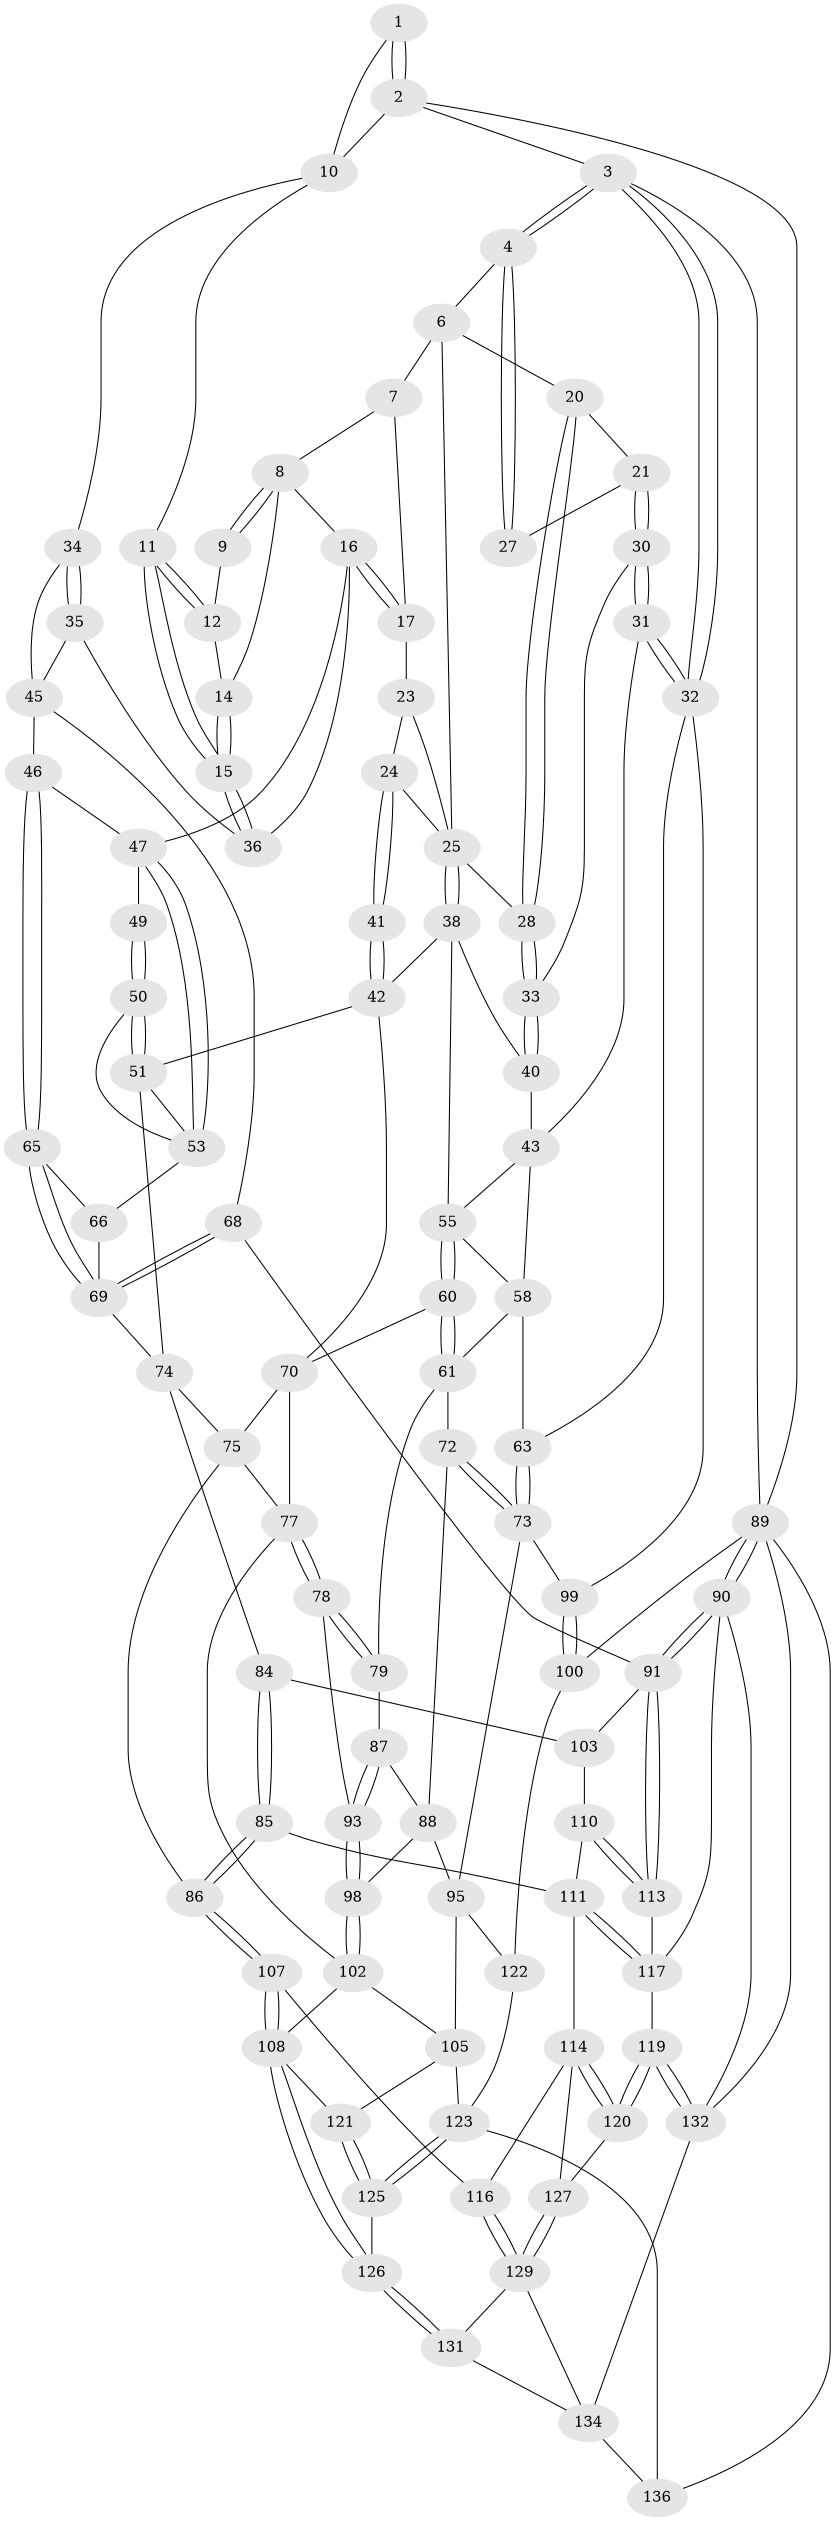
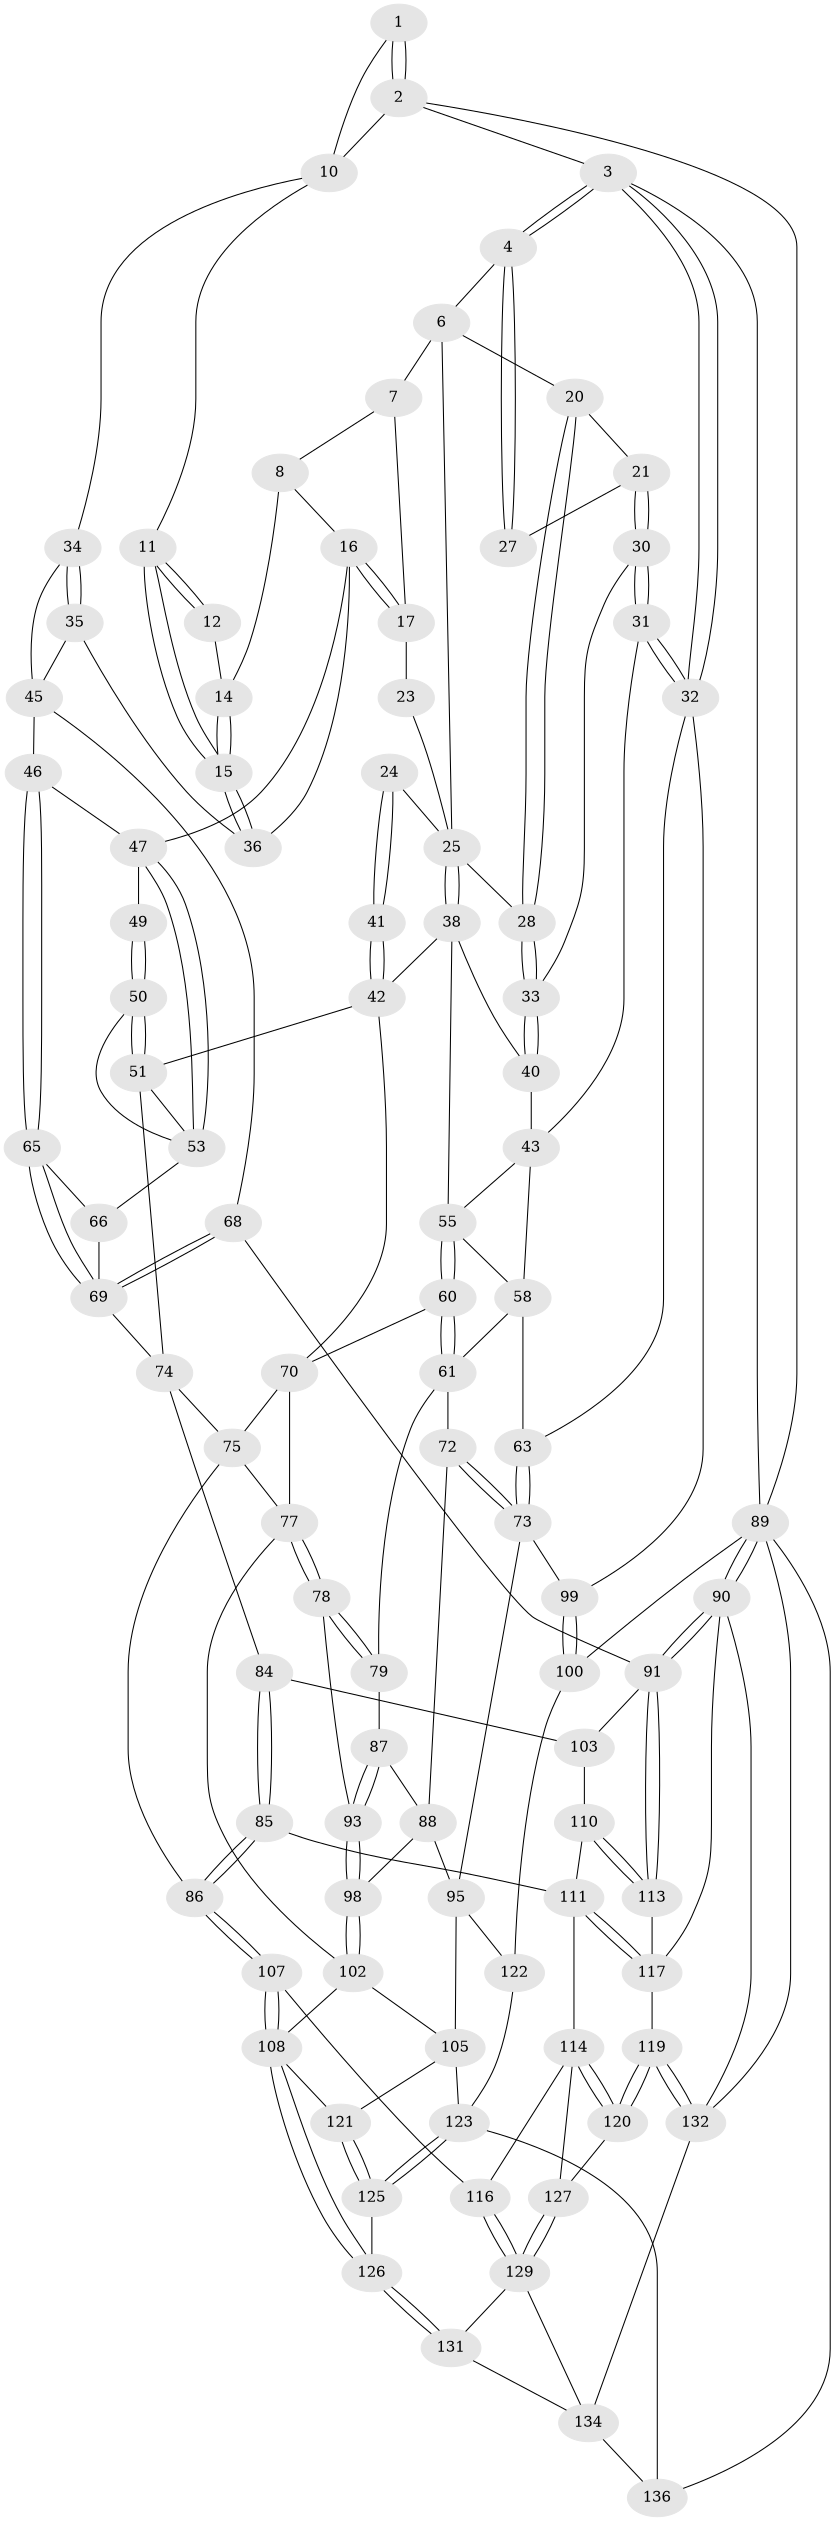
(223, 548) -> none
(398, 735) -> none
